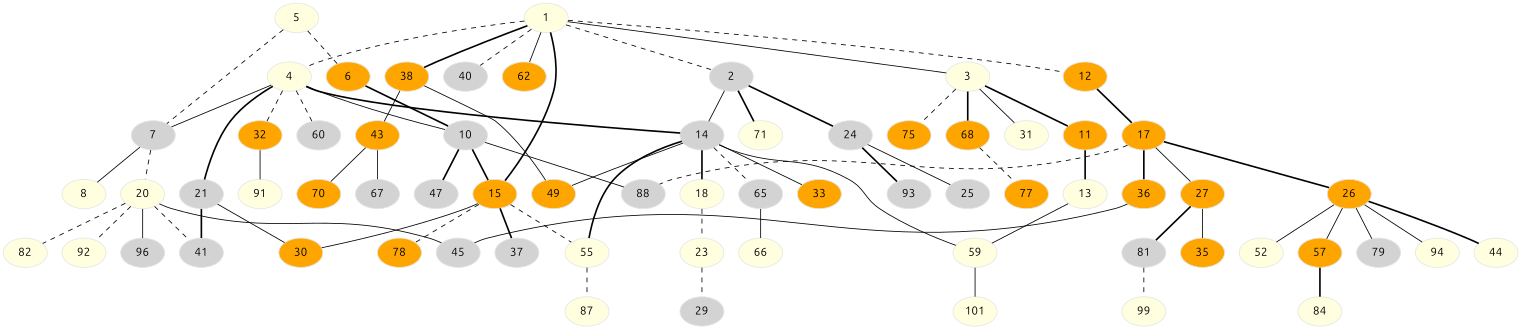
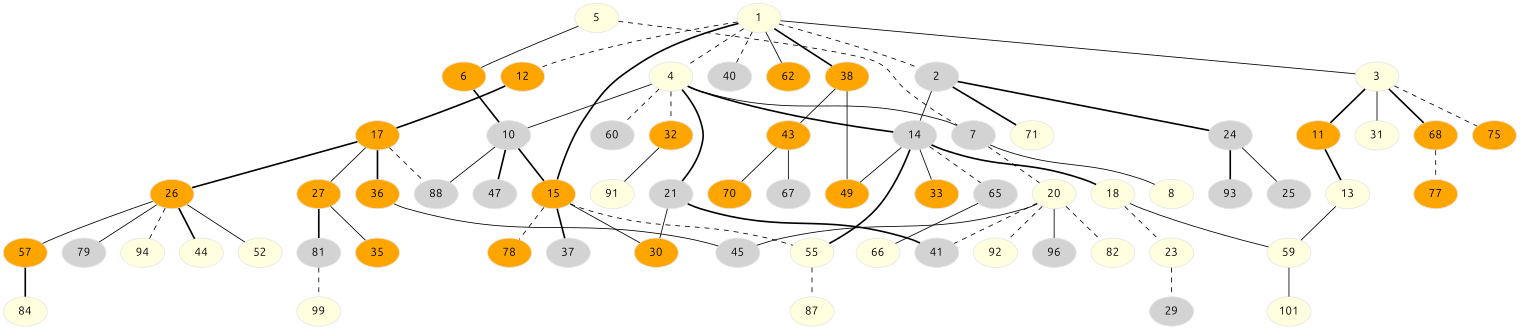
(322, 47) -> (530, 46)
(845, 178) -> (1198, 228)
(1393, 223) -> (157, 223)
